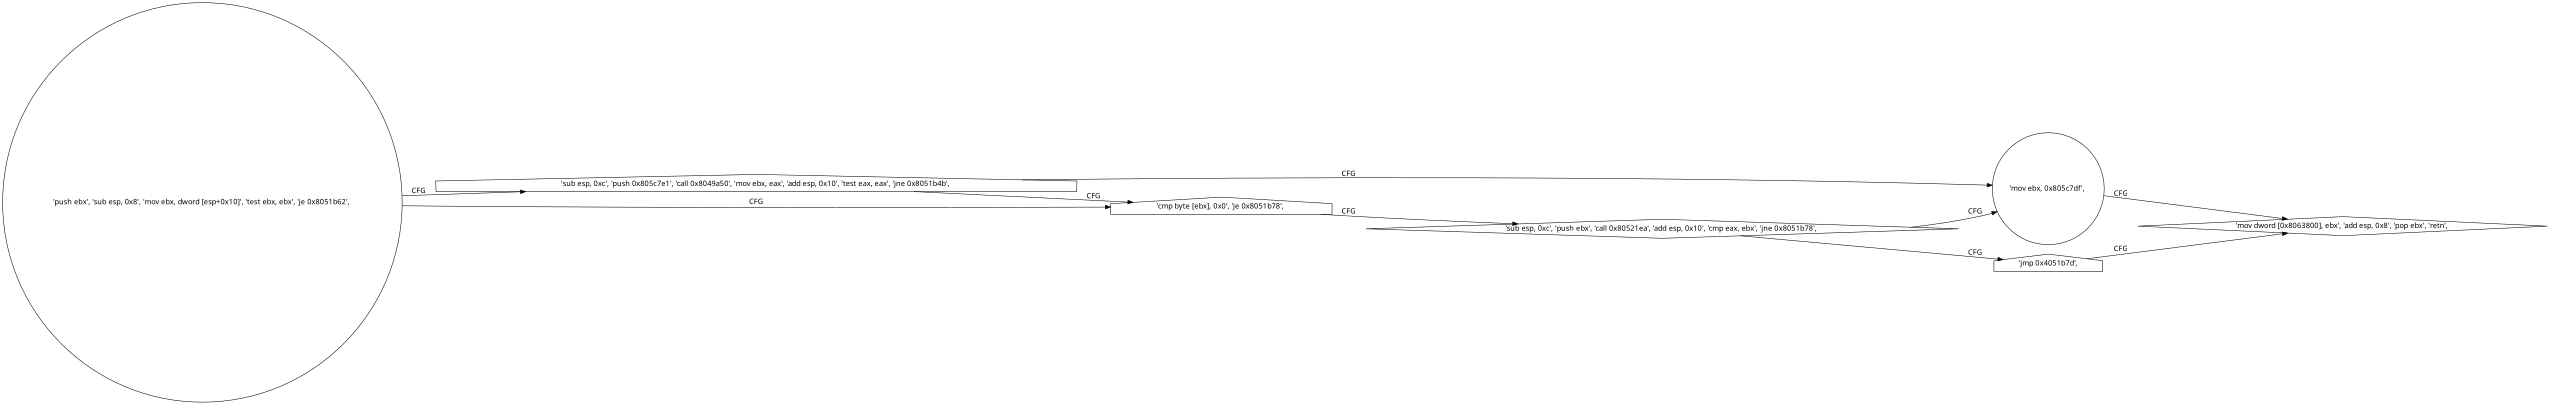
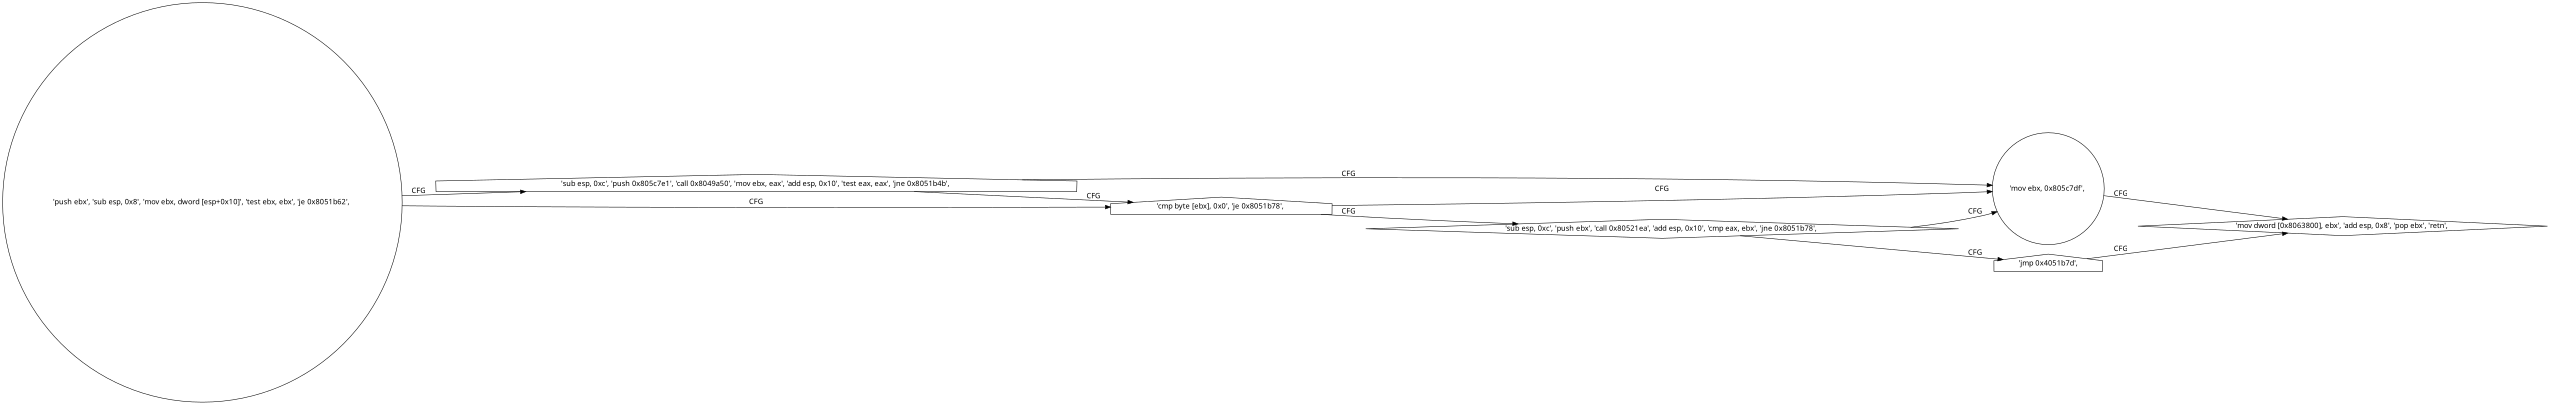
none -> (1660, 201)
